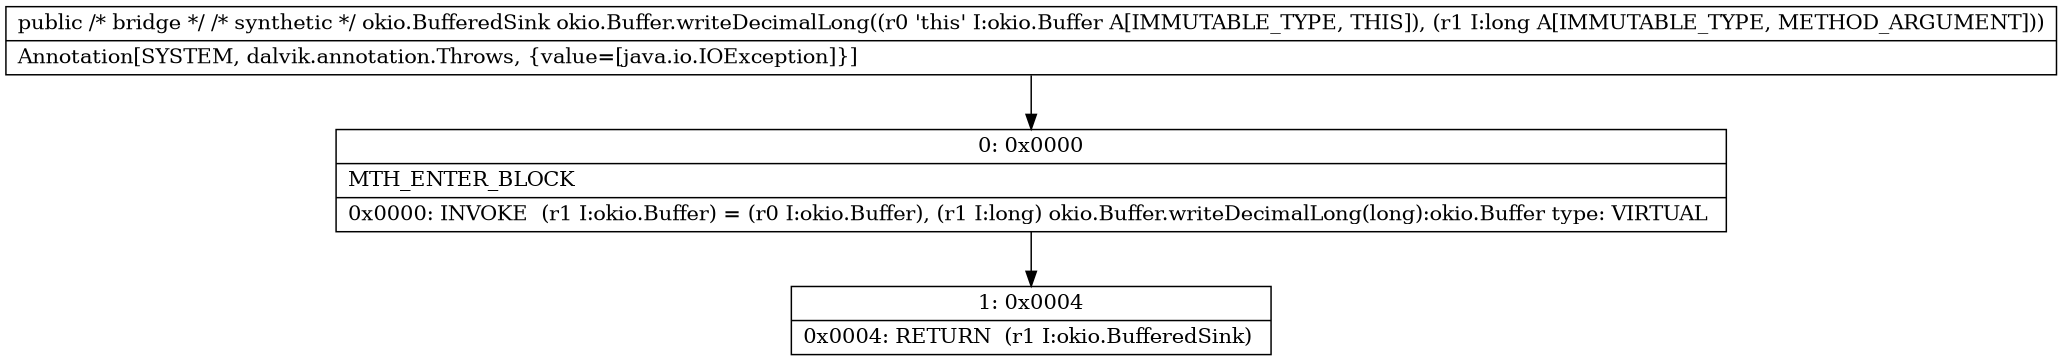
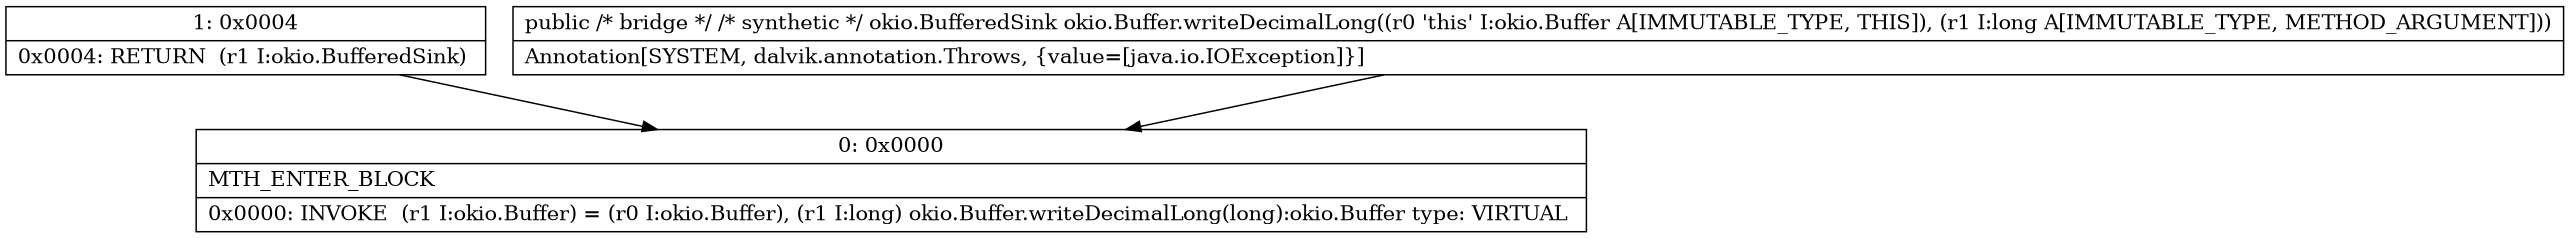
(1031, 252) -> (521, 101)
